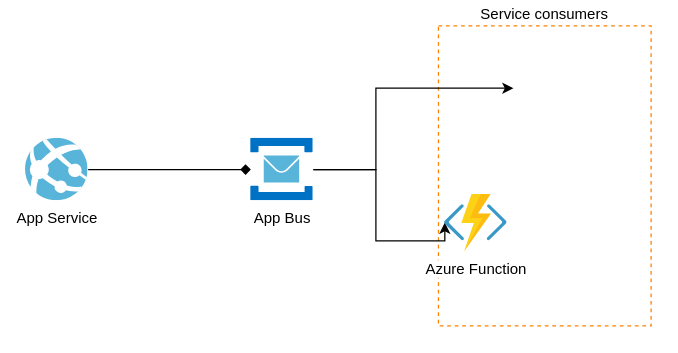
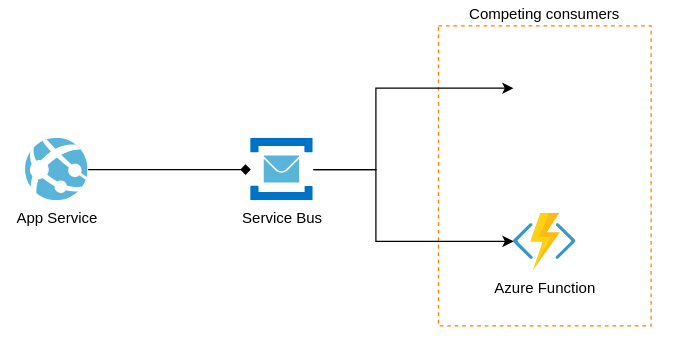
(544, 13) -> (544, 13)
(283, 218) -> (283, 218)
(476, 223) -> (544, 242)
